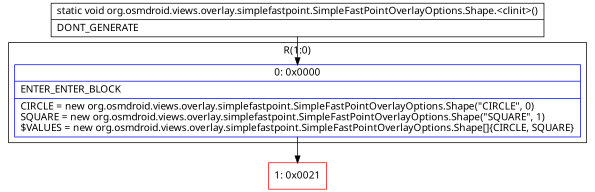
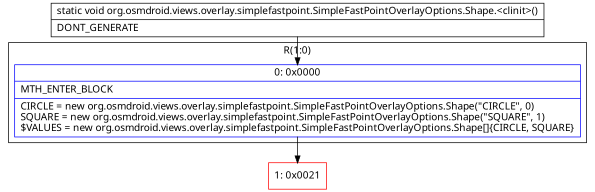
(71, 89) -> (67, 89)
